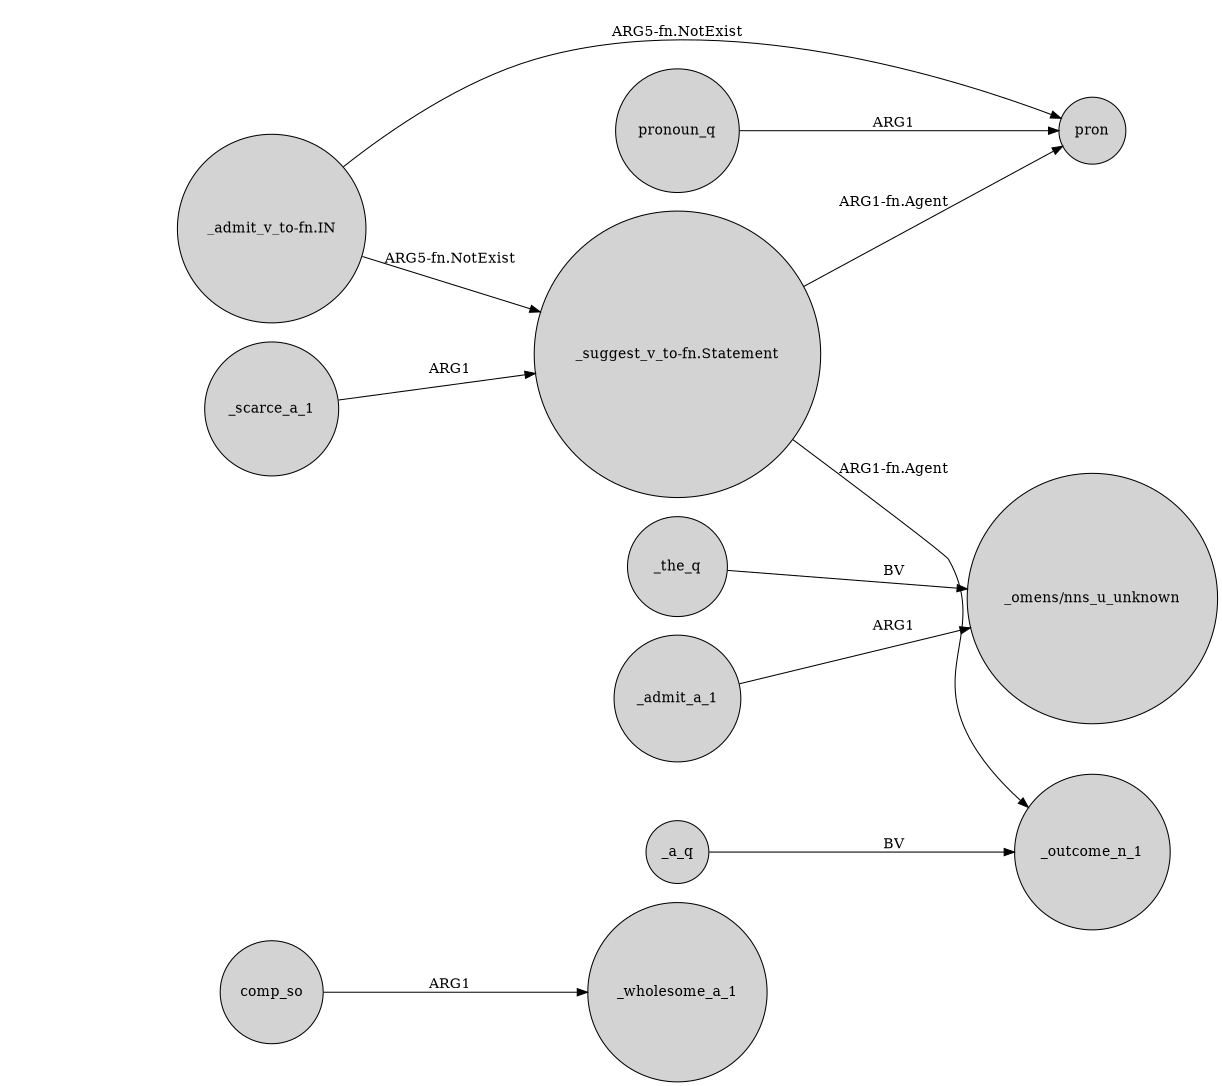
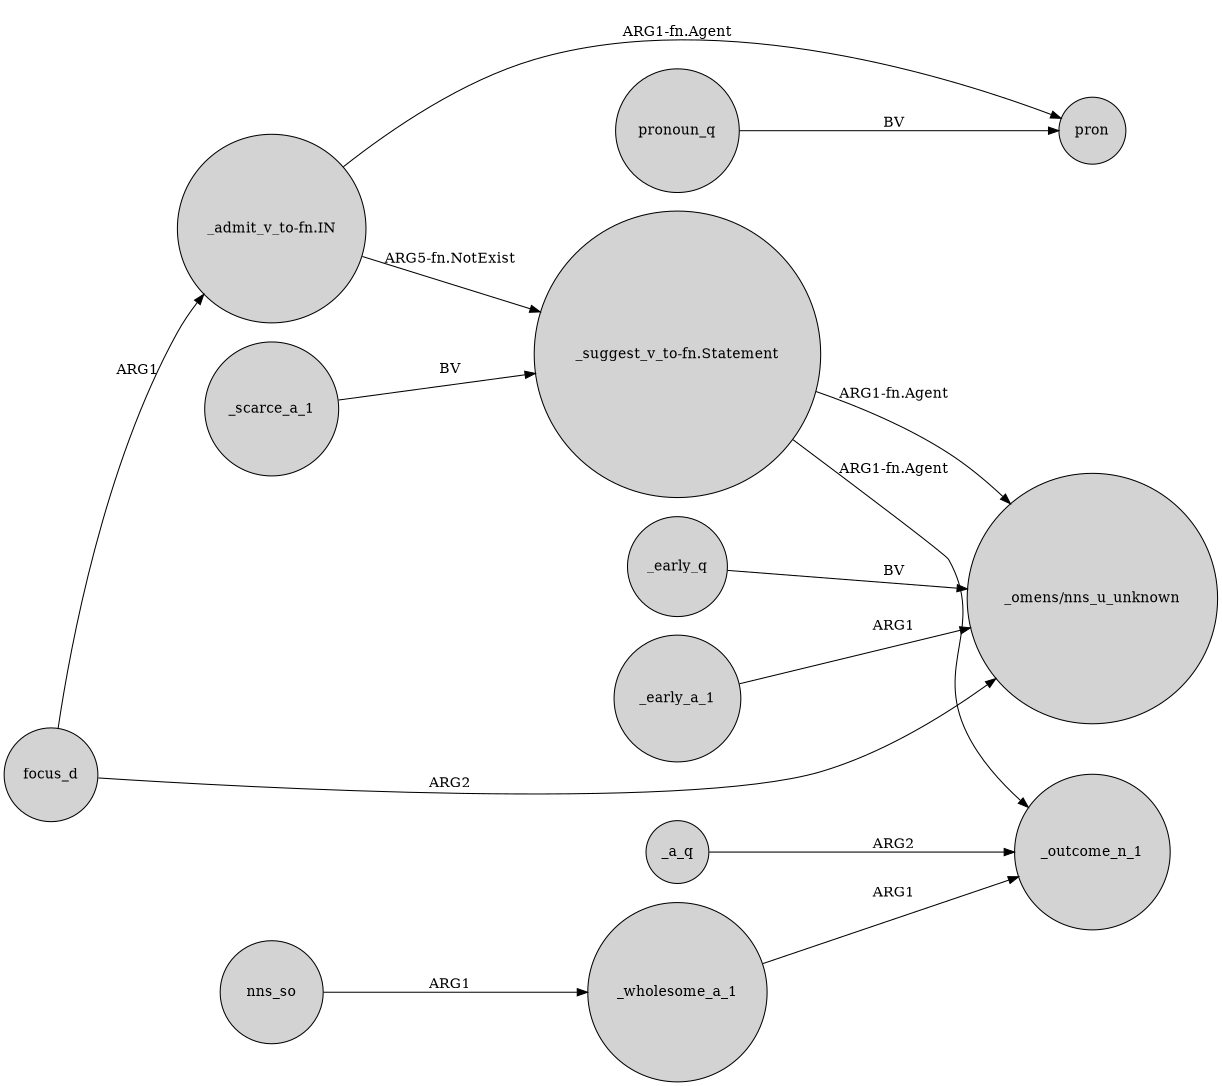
(677, 32) -> (677, 32)
(894, 123) -> (894, 123)
(929, 219) -> (915, 434)
(450, 369) -> (450, 369)
(677, 567) -> (677, 567)
(677, 699) -> (677, 699)
none -> (51, 775)
(894, 844) -> (894, 844)
none -> (886, 922)
(272, 992) -> (272, 992)
